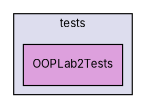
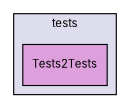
(73, 65) -> (65, 65)
